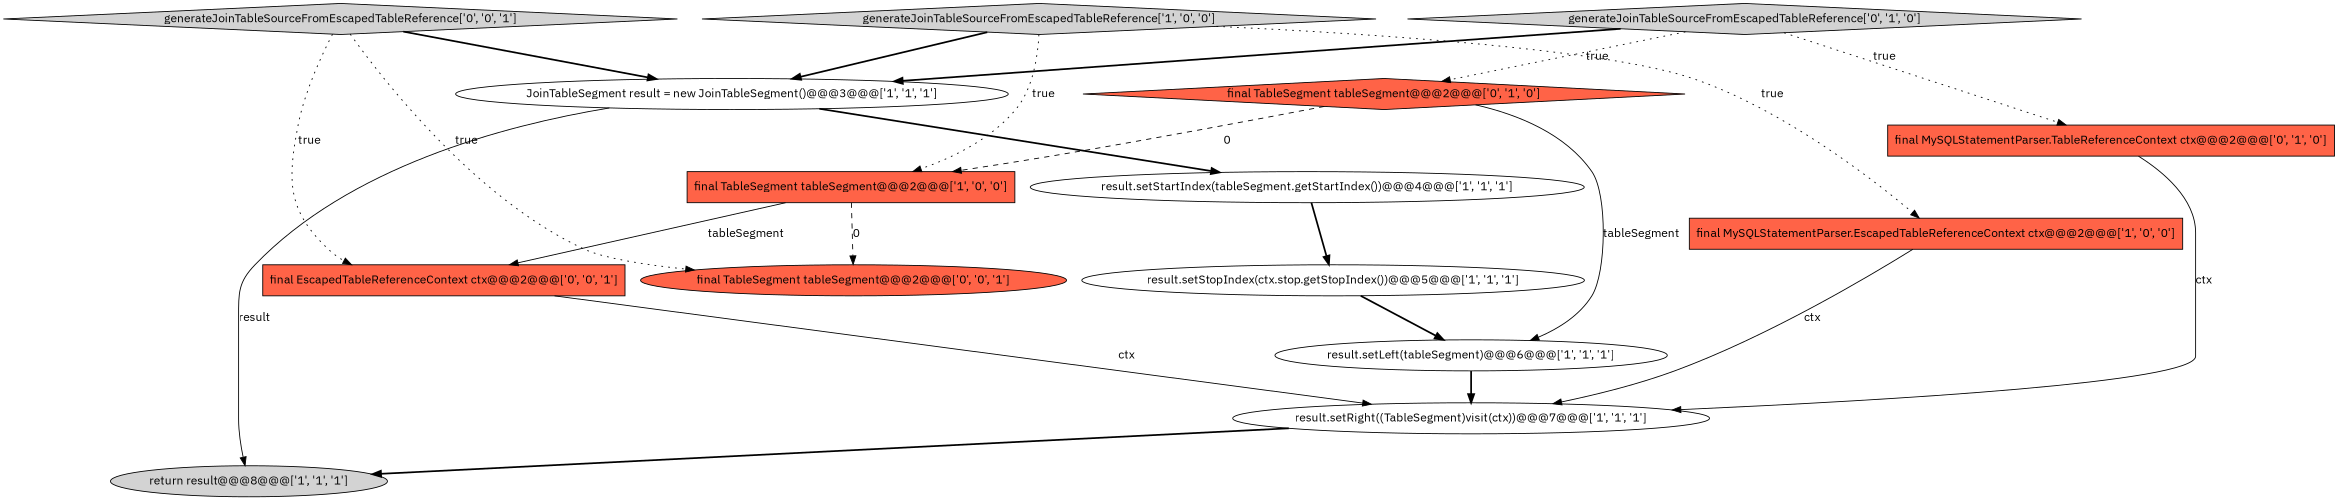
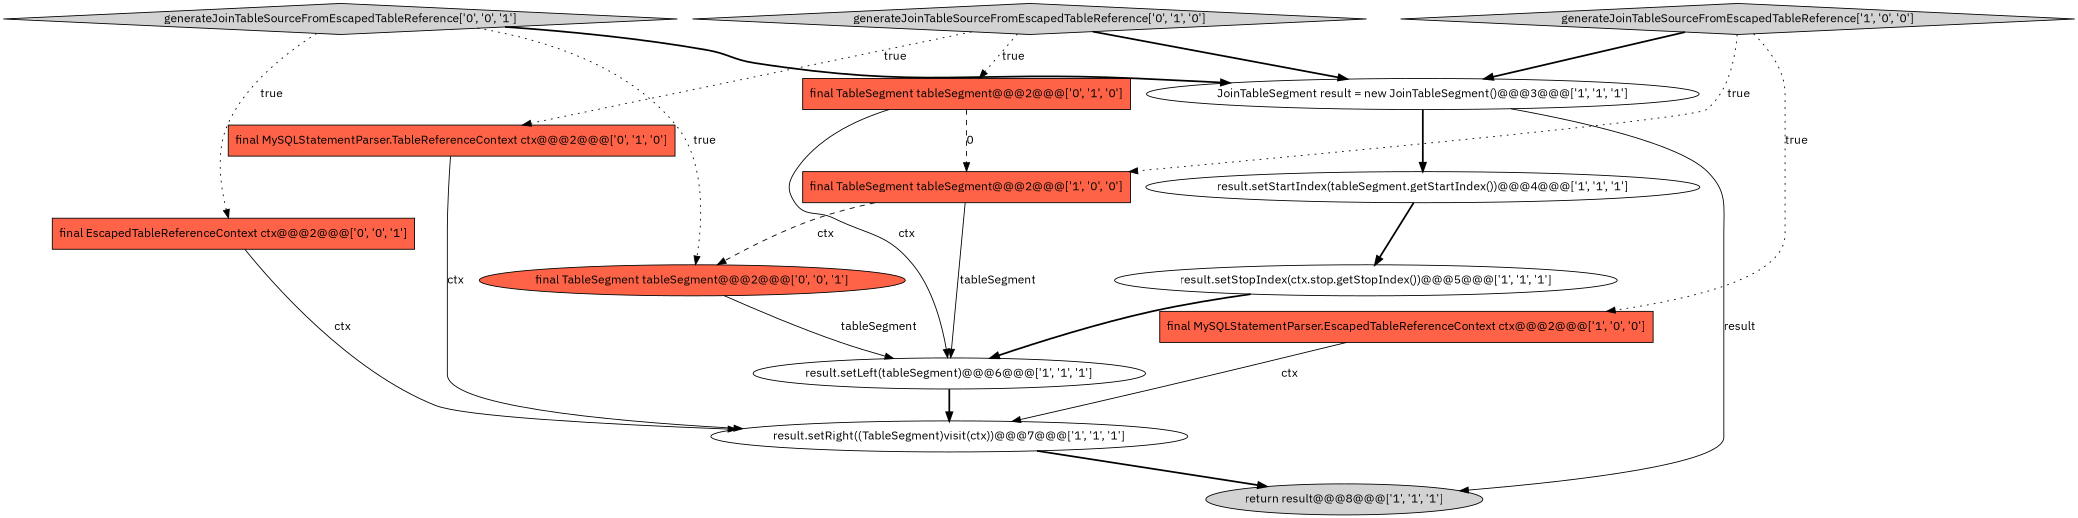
(1384, 94) -> (967, 94)
(652, 233) -> (958, 276)
(857, 234) -> (826, 234)
(1641, 234) -> (907, 234)
none -> (804, 329)
